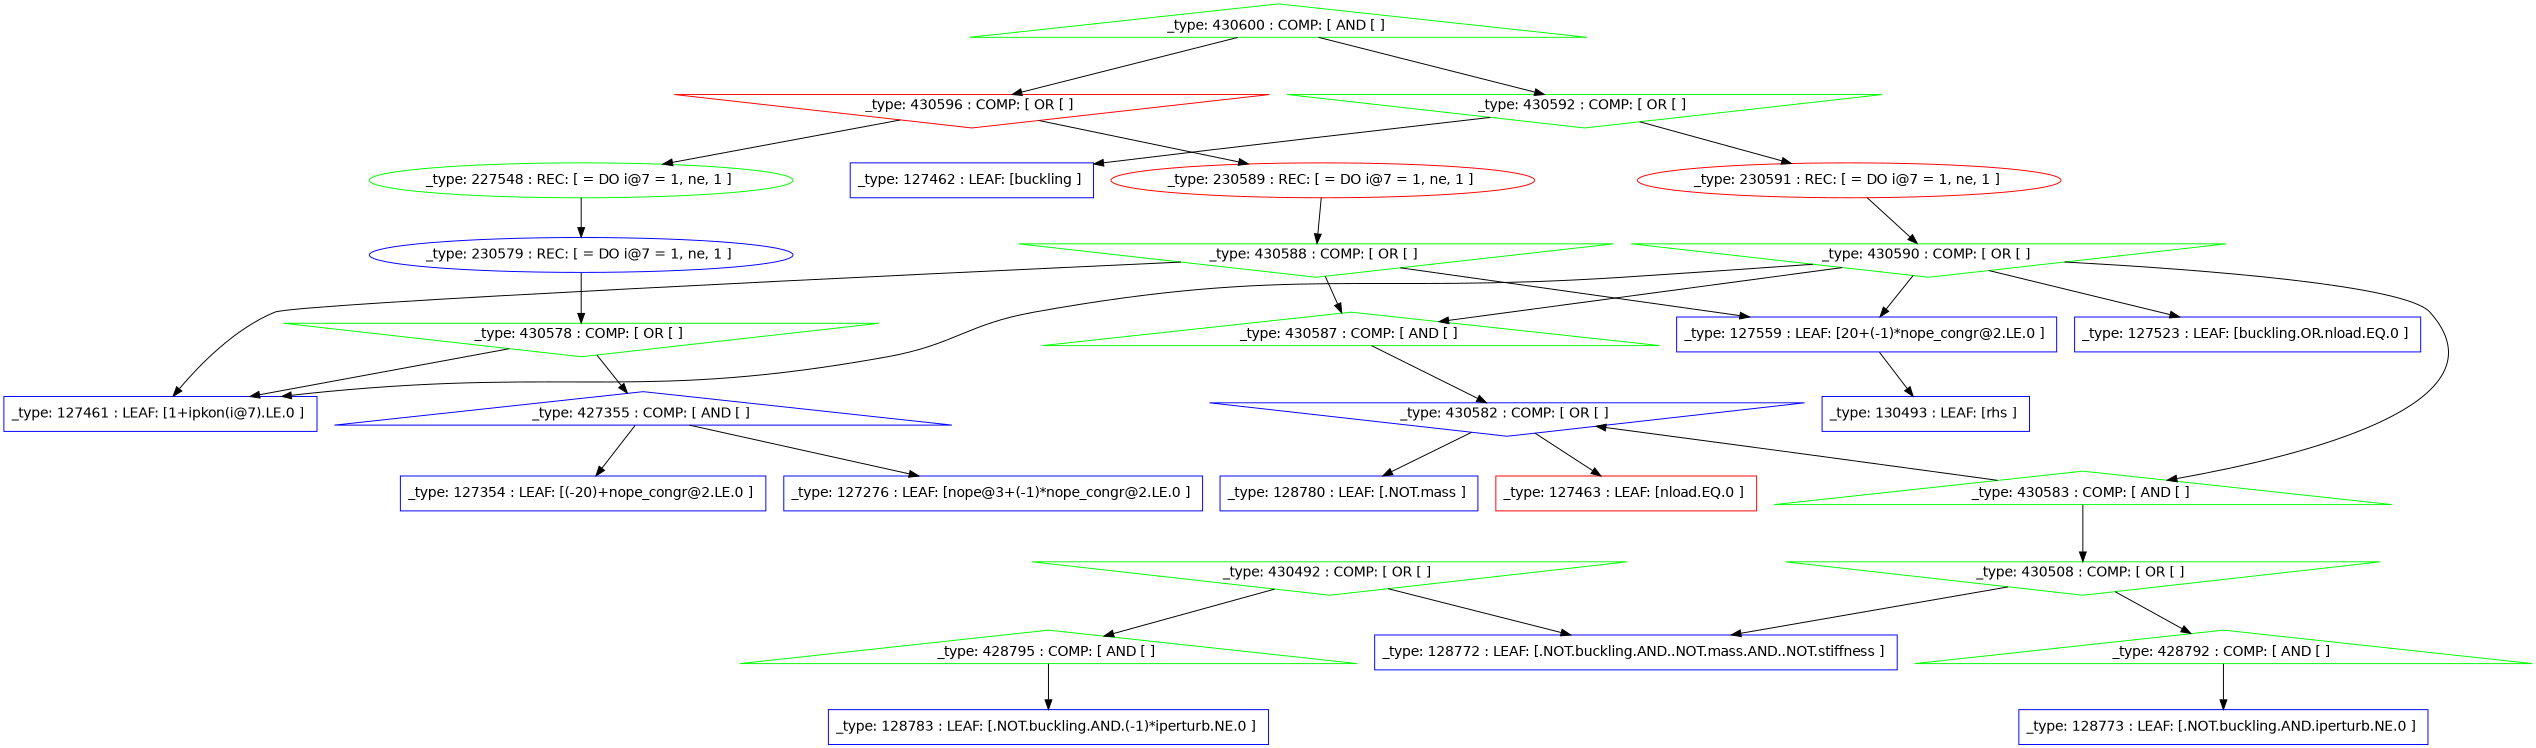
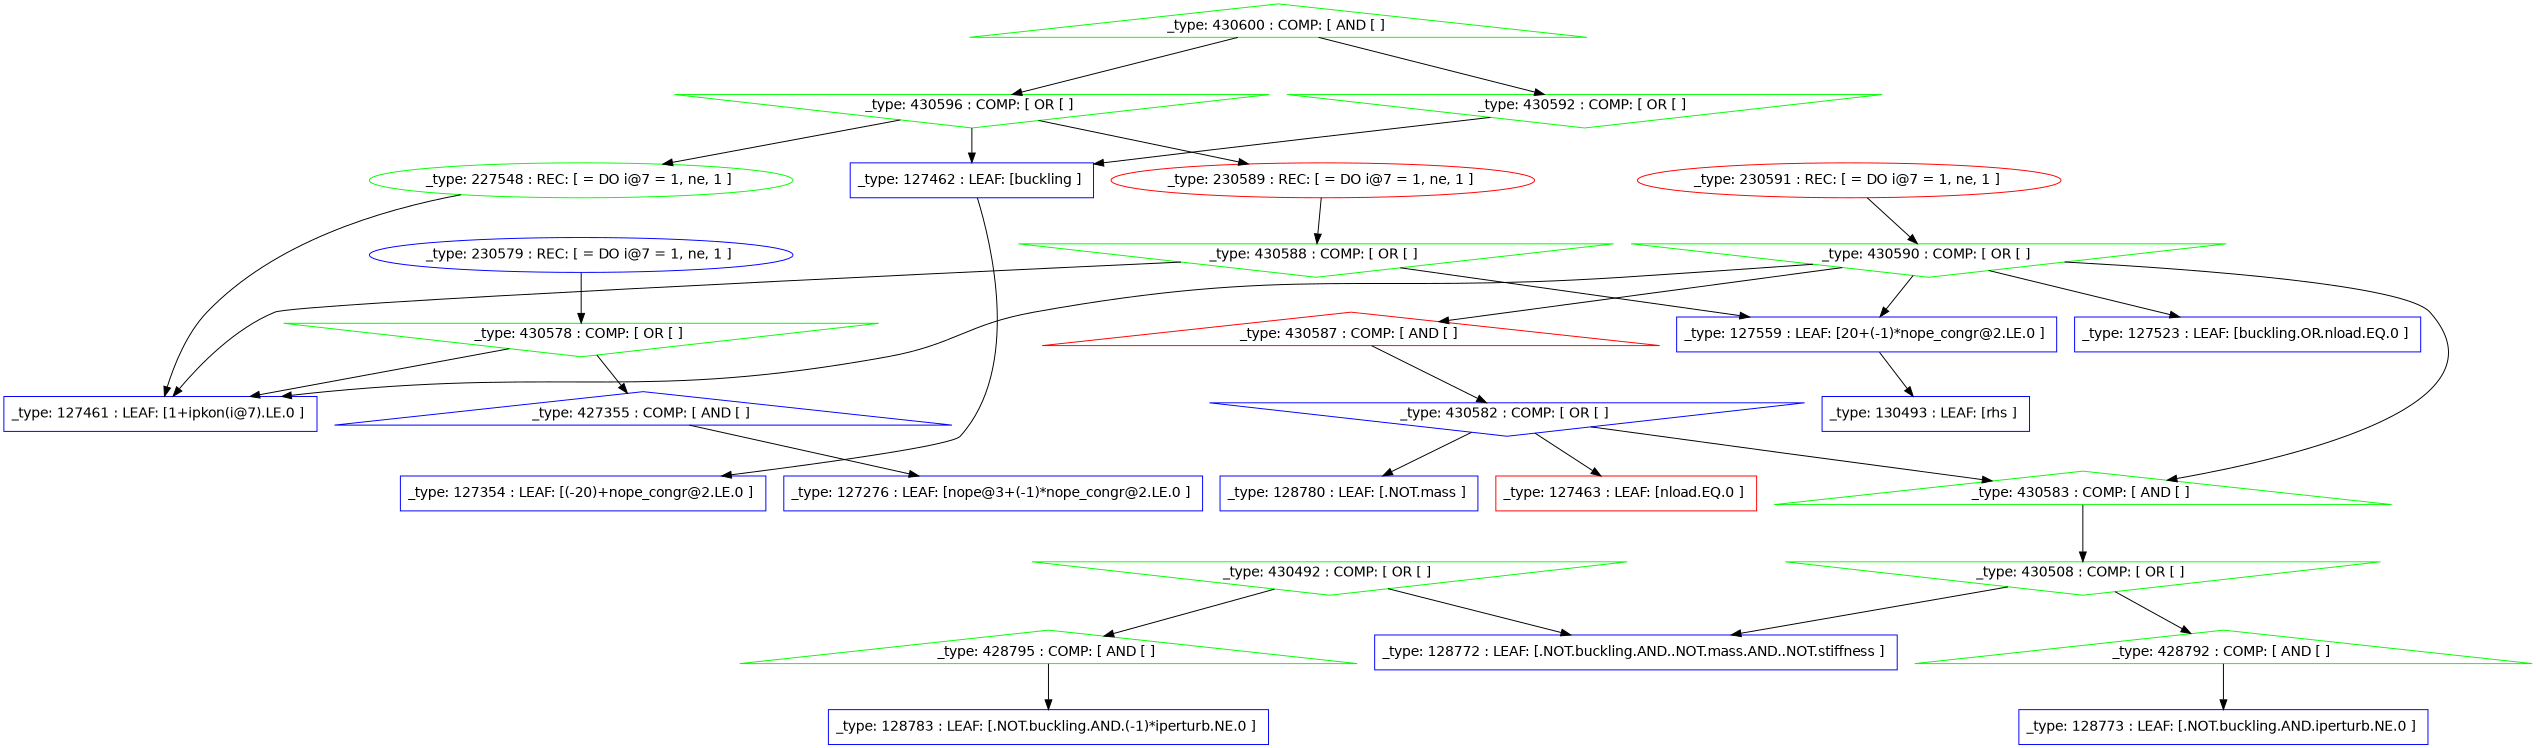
(972, 106) -> (972, 106)
none -> (972, 140)
(1711, 141) -> none
(581, 213) -> (287, 253)
(1331, 290) -> none
(1351, 334) -> (1351, 334)
(619, 447) -> (965, 430)
(1802, 454) -> (1786, 453)
